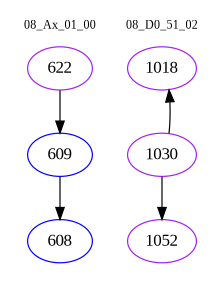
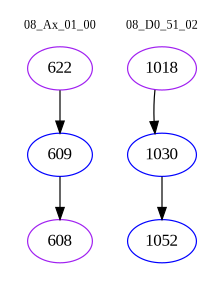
(170, 118) -> (154, 106)
(162, 155) -> (162, 155)
(60, 241) -> (60, 241)
(162, 241) -> (162, 241)
